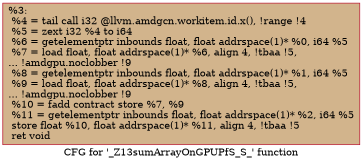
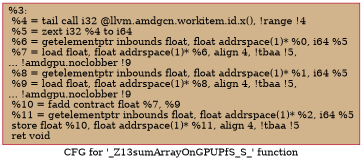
(97, 105) -> (94, 105)
